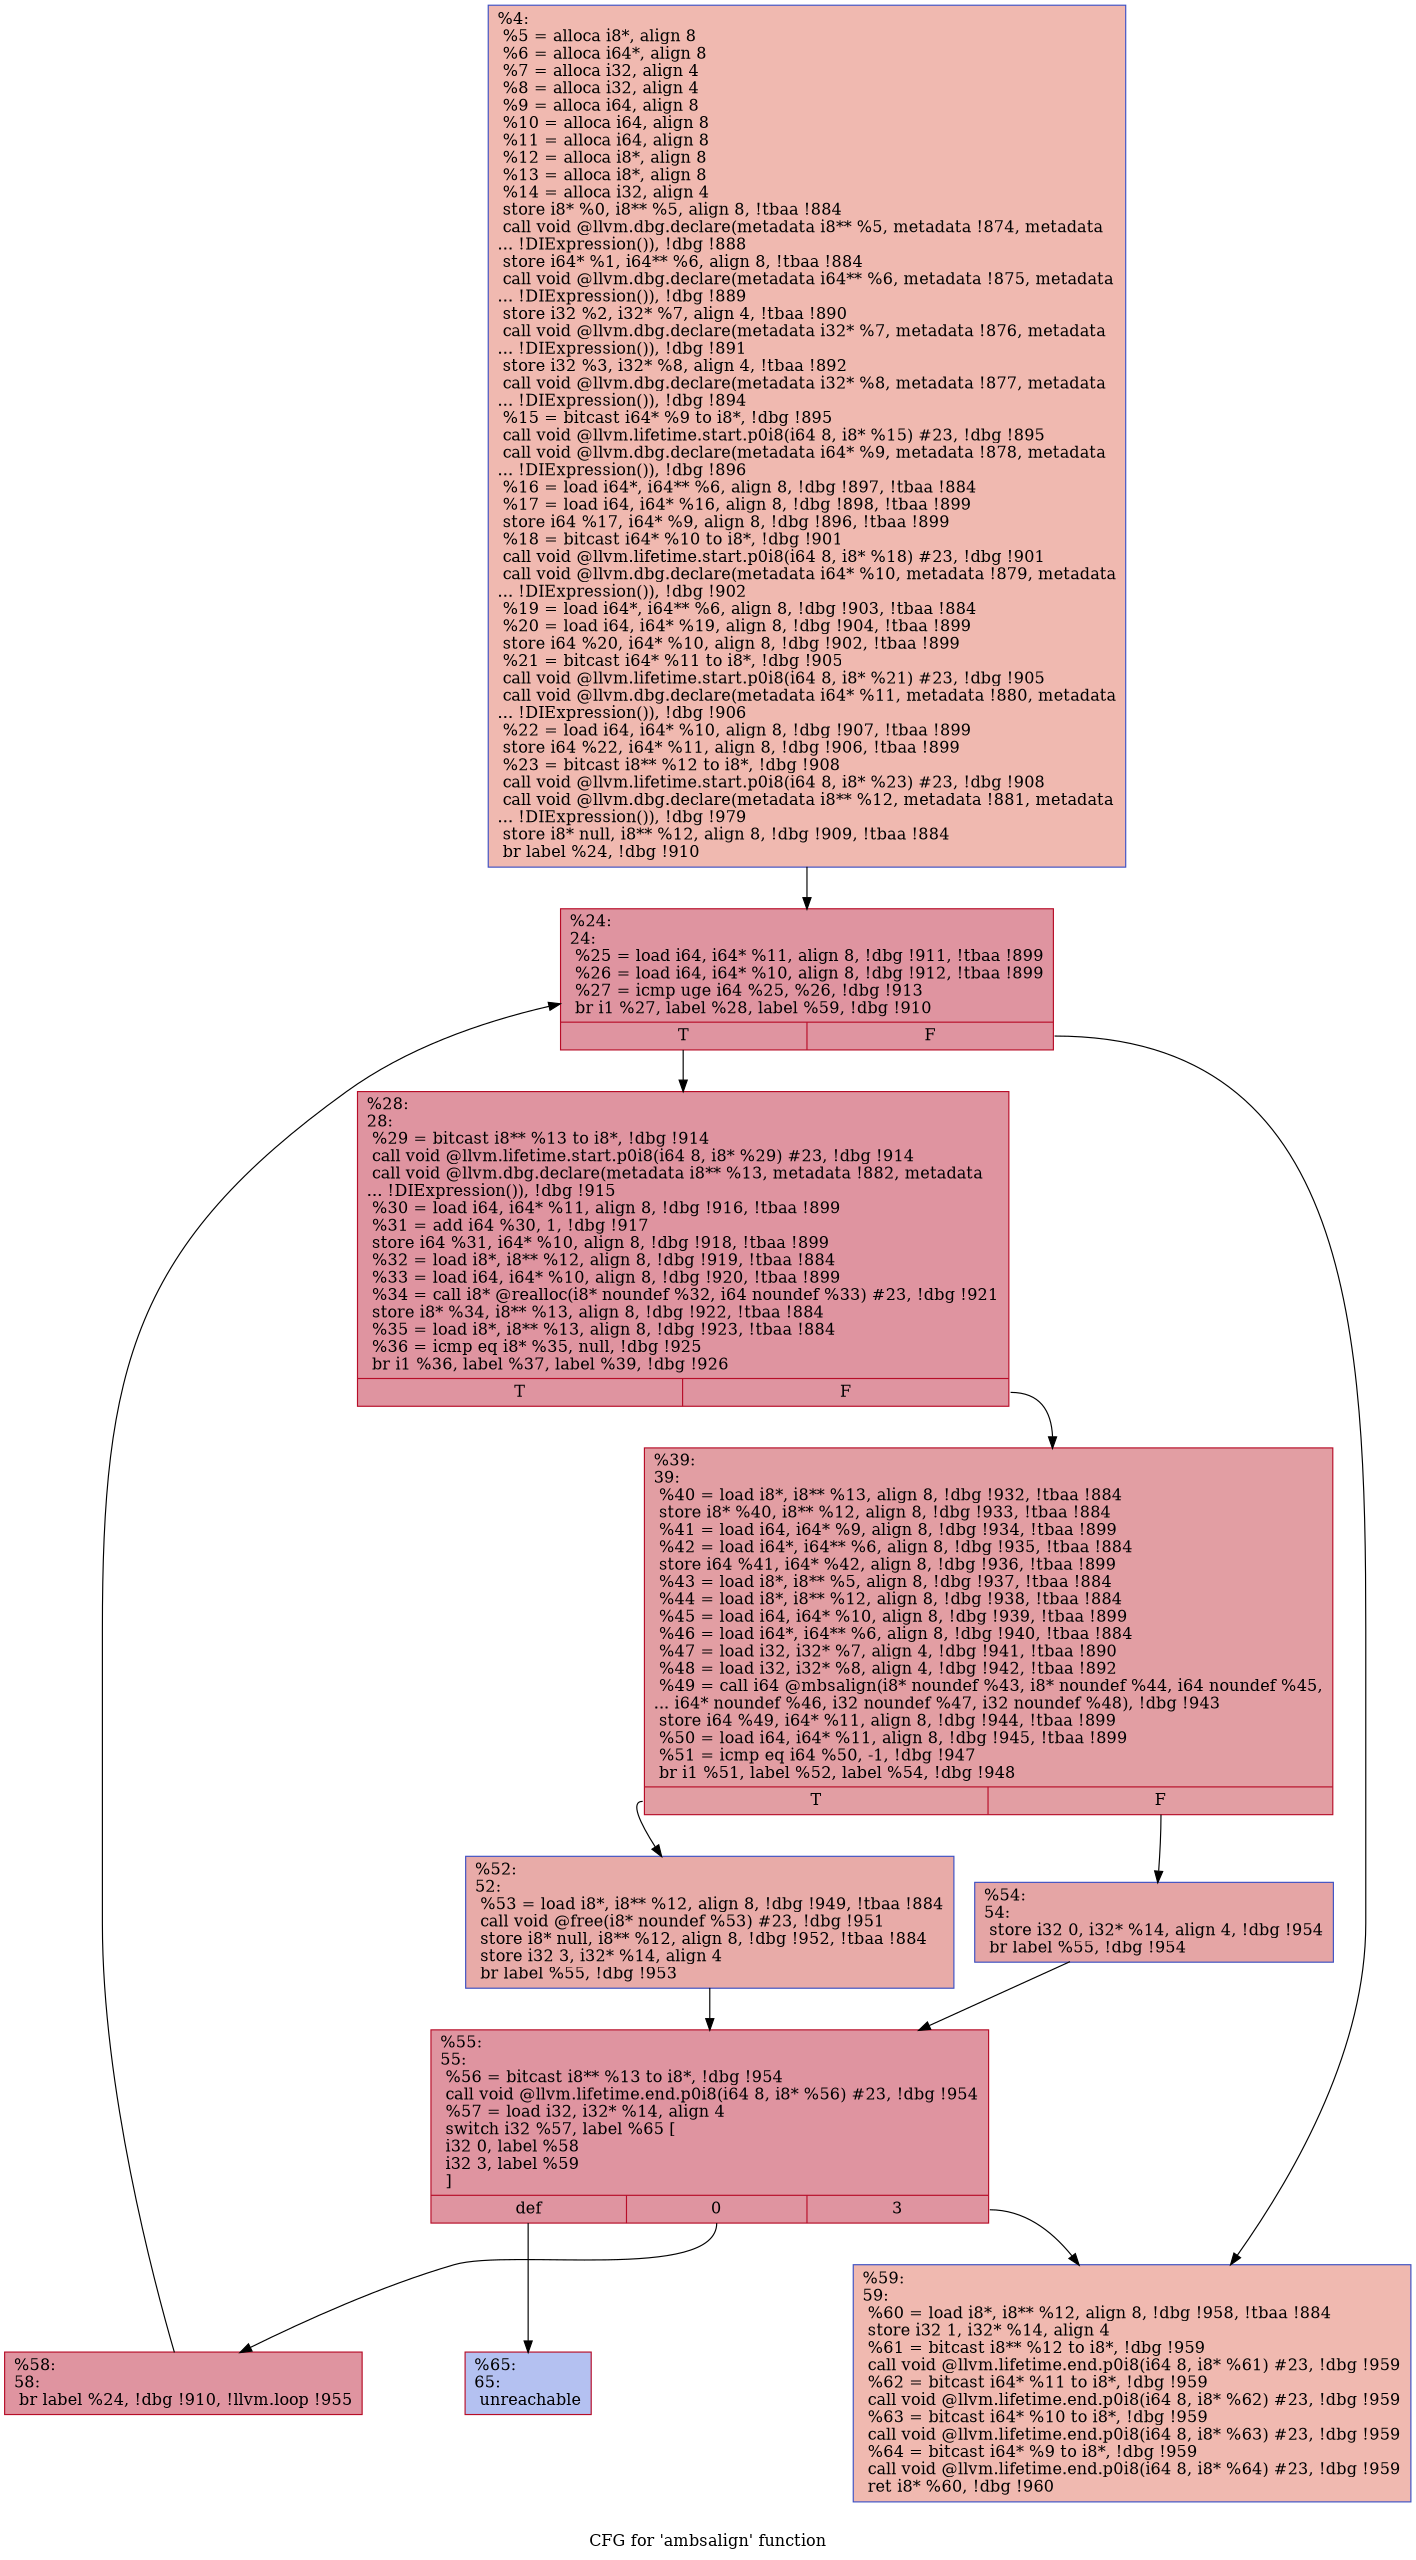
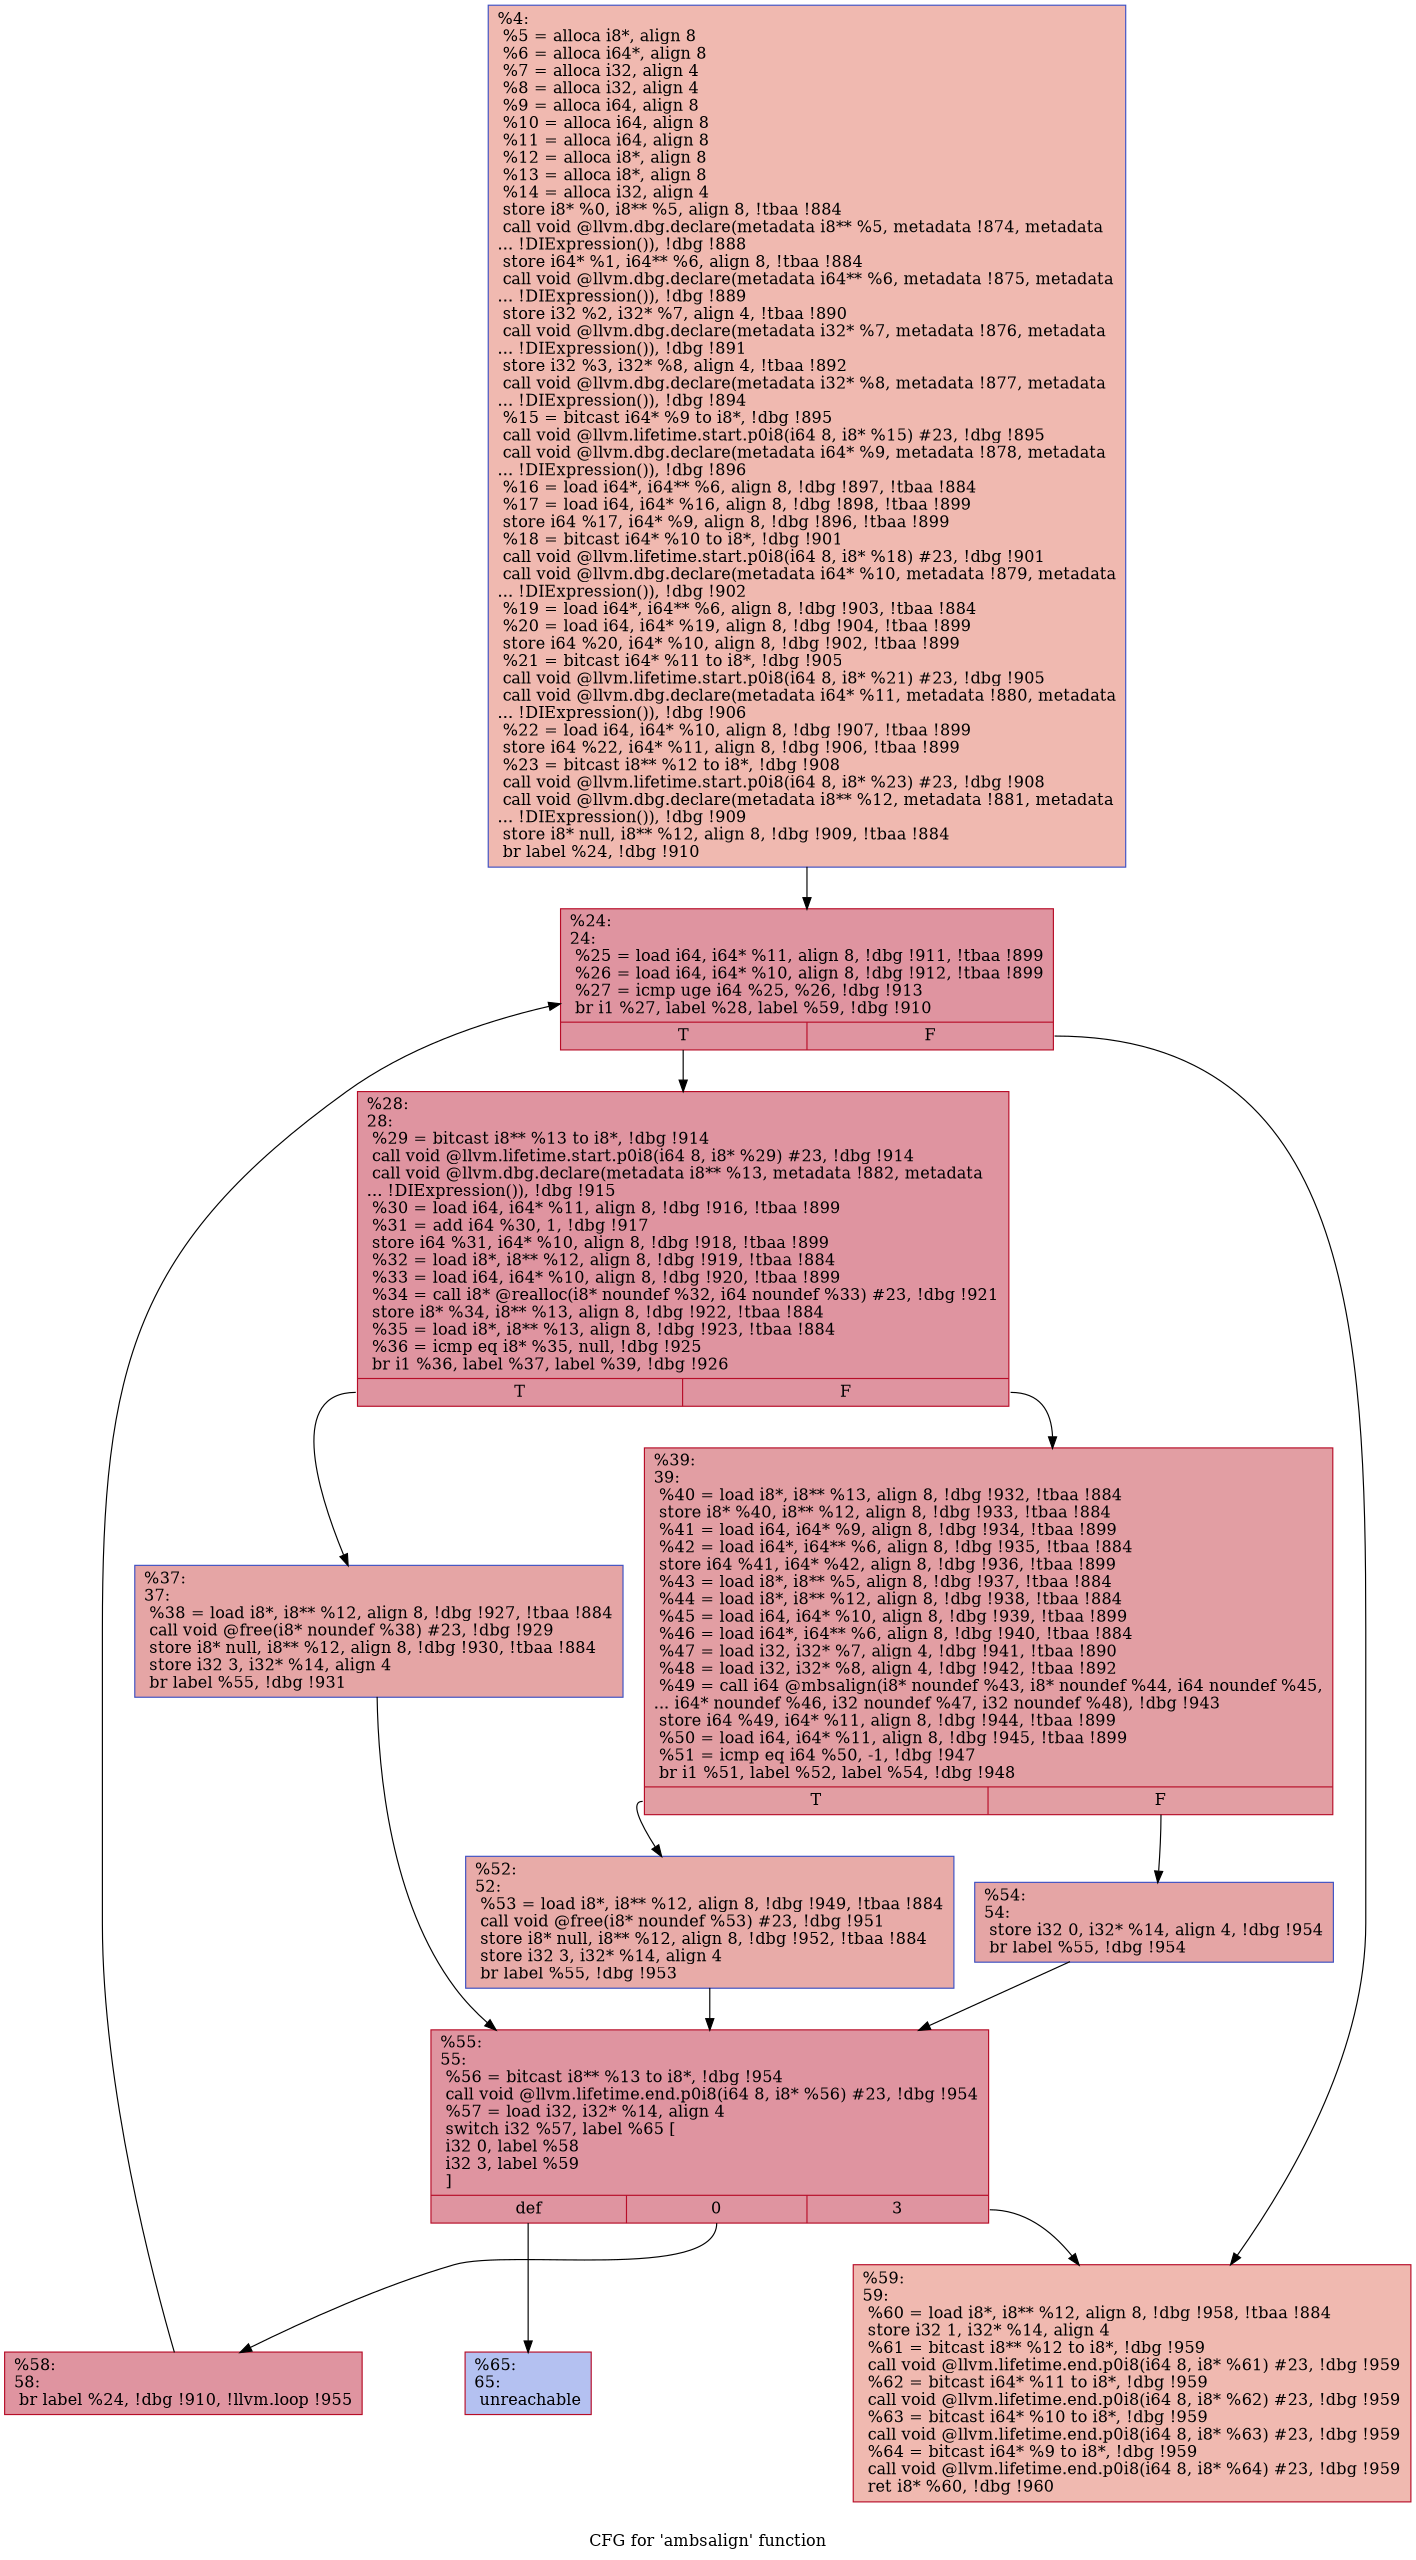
(622, 817) -> (622, 817)
none -> (379, 1631)
(1132, 2383) -> (1132, 2383)
